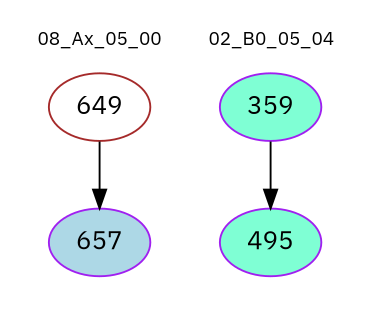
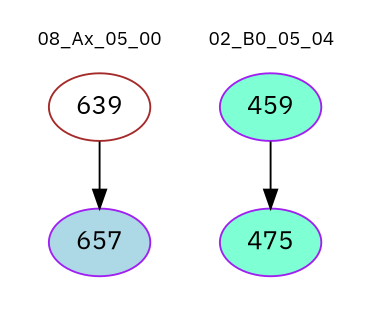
(100, 107) -> (100, 107)
(271, 107) -> (271, 107)
(271, 242) -> (271, 242)
